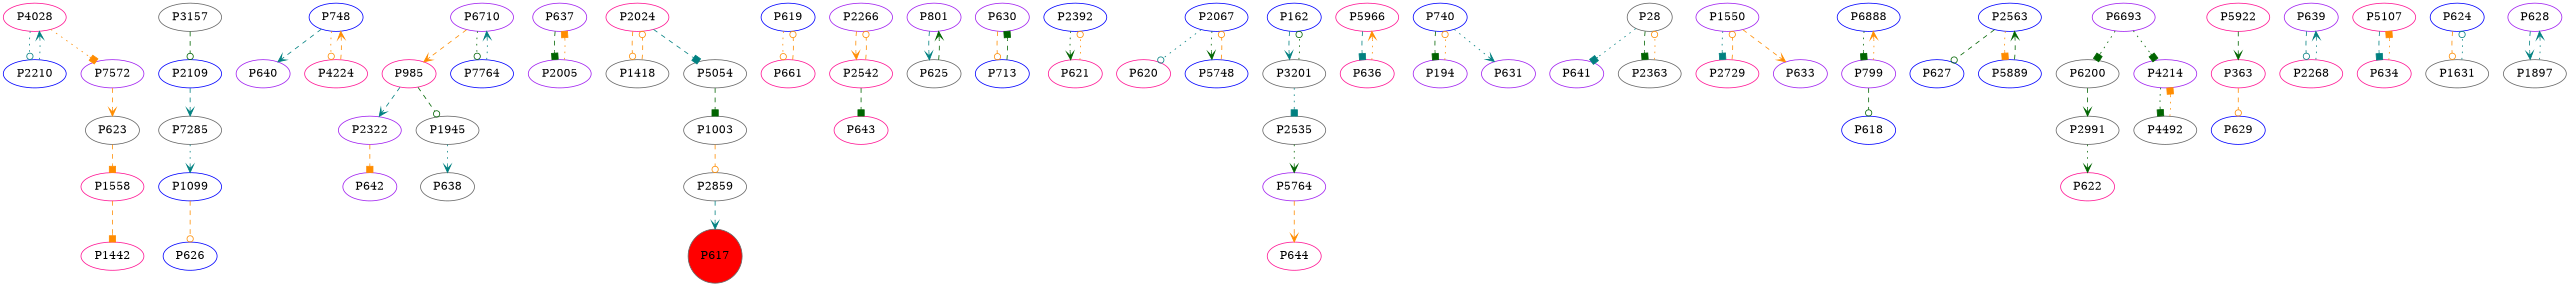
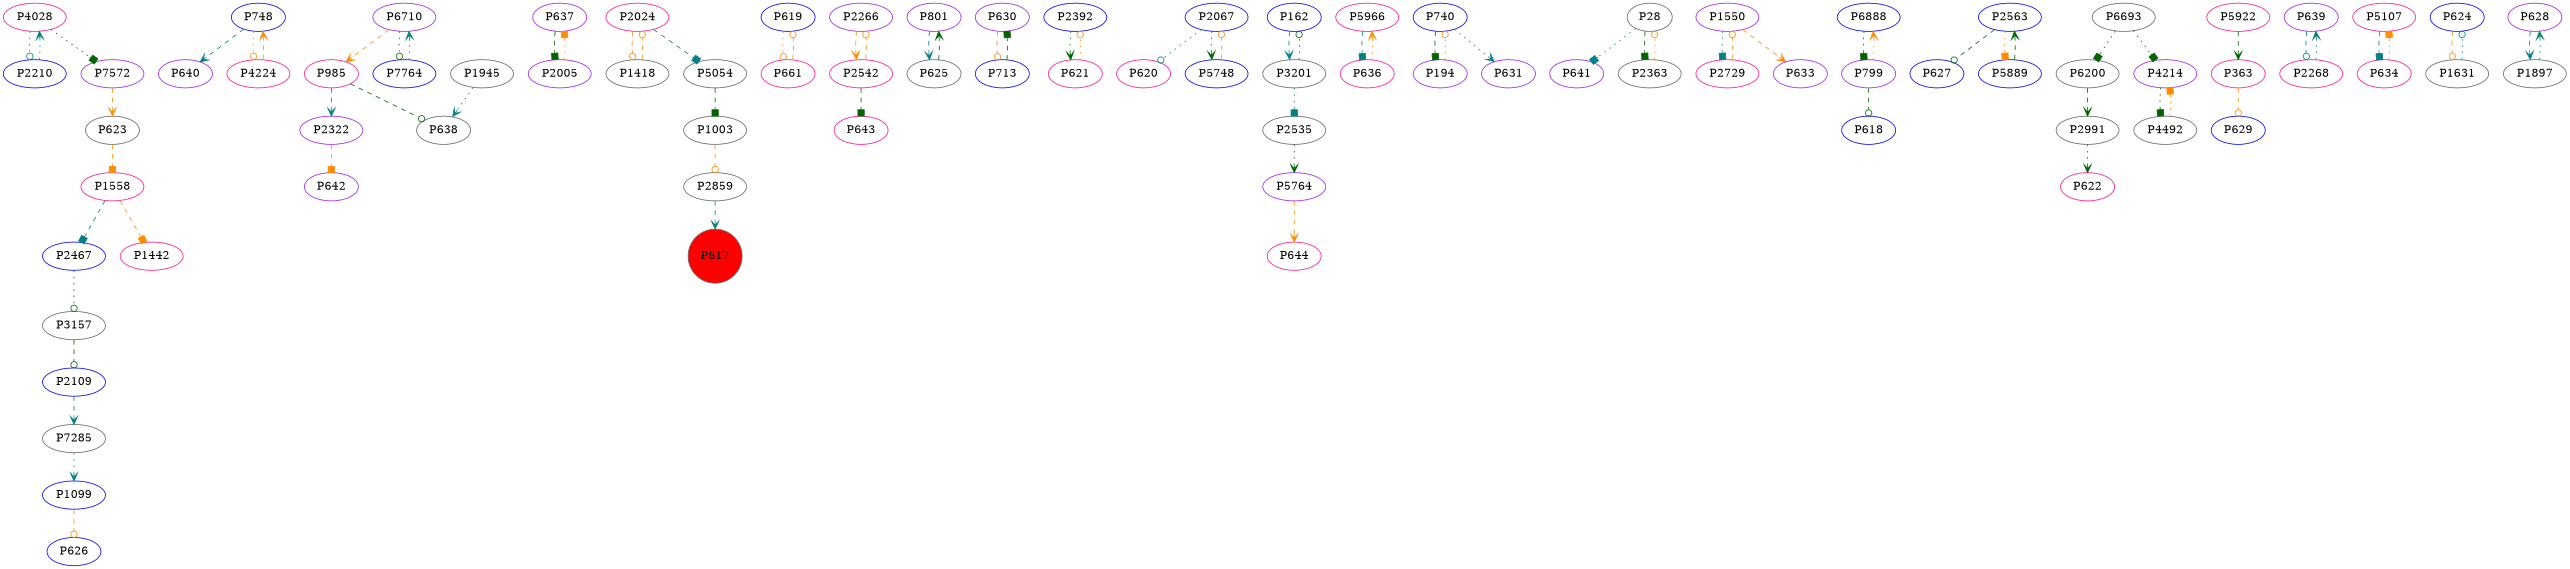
(2124, 17) -> (2124, 17)
(70, 43) -> (70, 43)
(426, 99) -> (385, 101)
none -> (74, 256)
